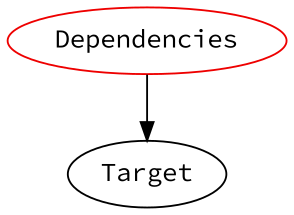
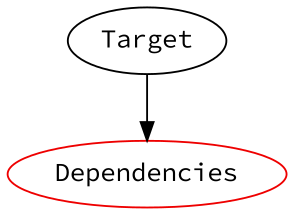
(147, 98) -> (147, 98)
